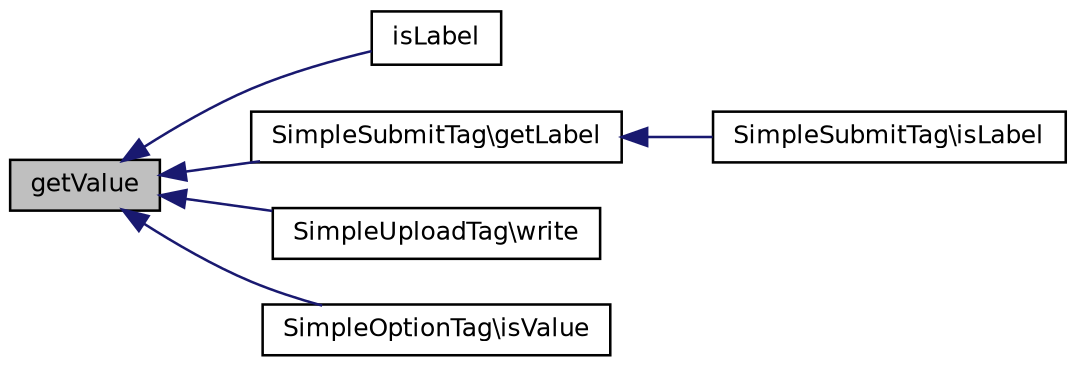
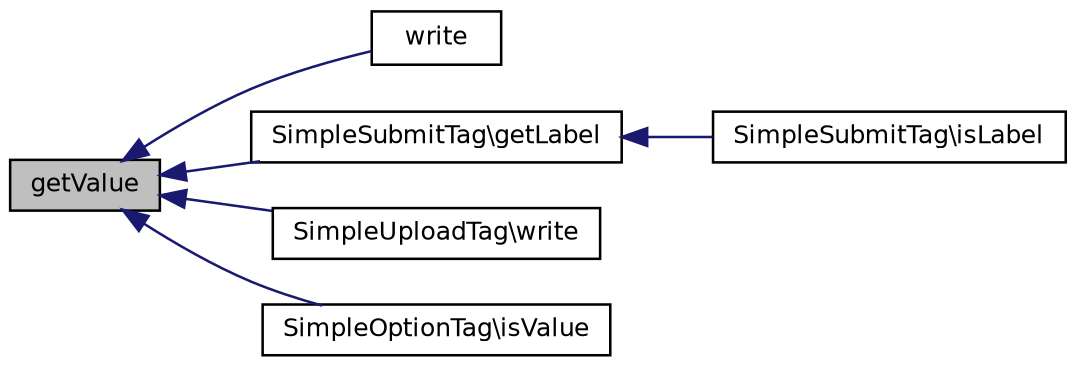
(436, 38) -> (436, 38)
